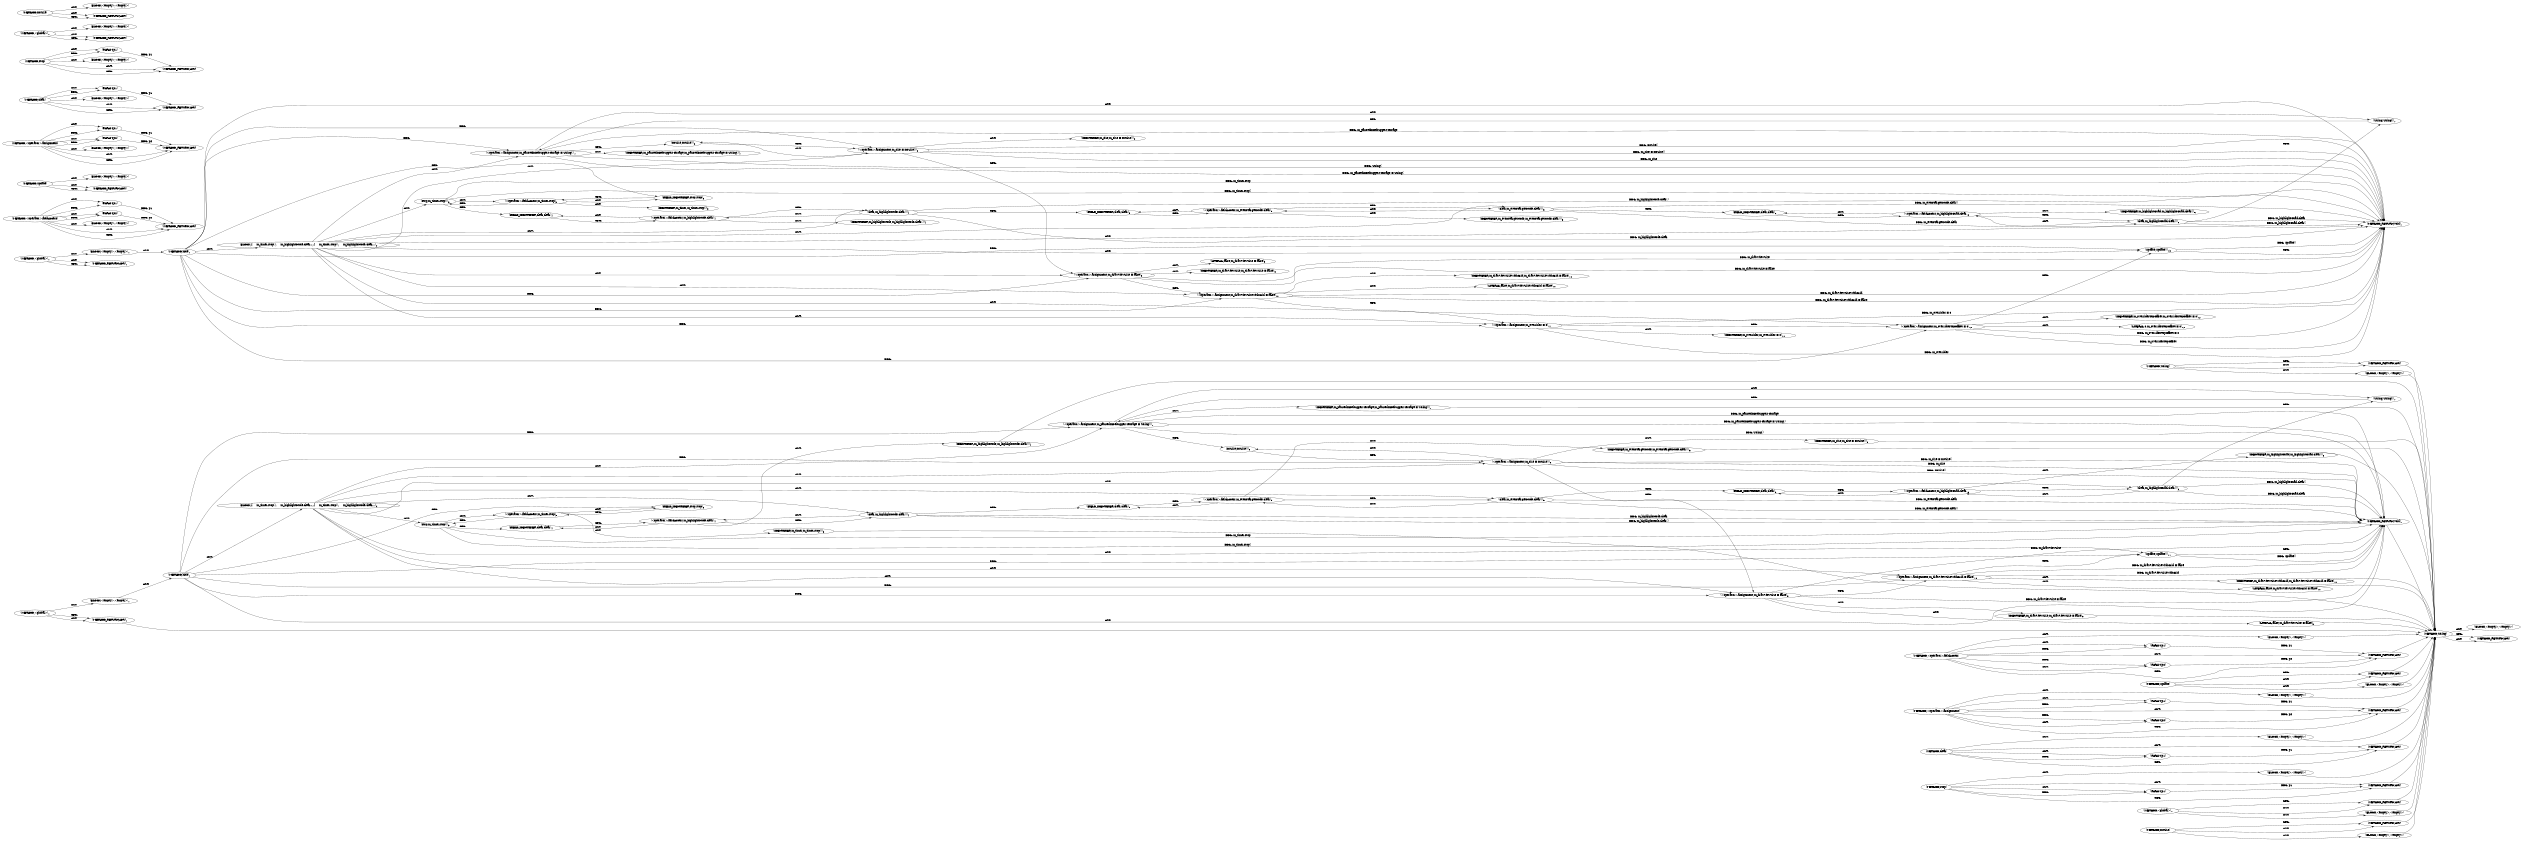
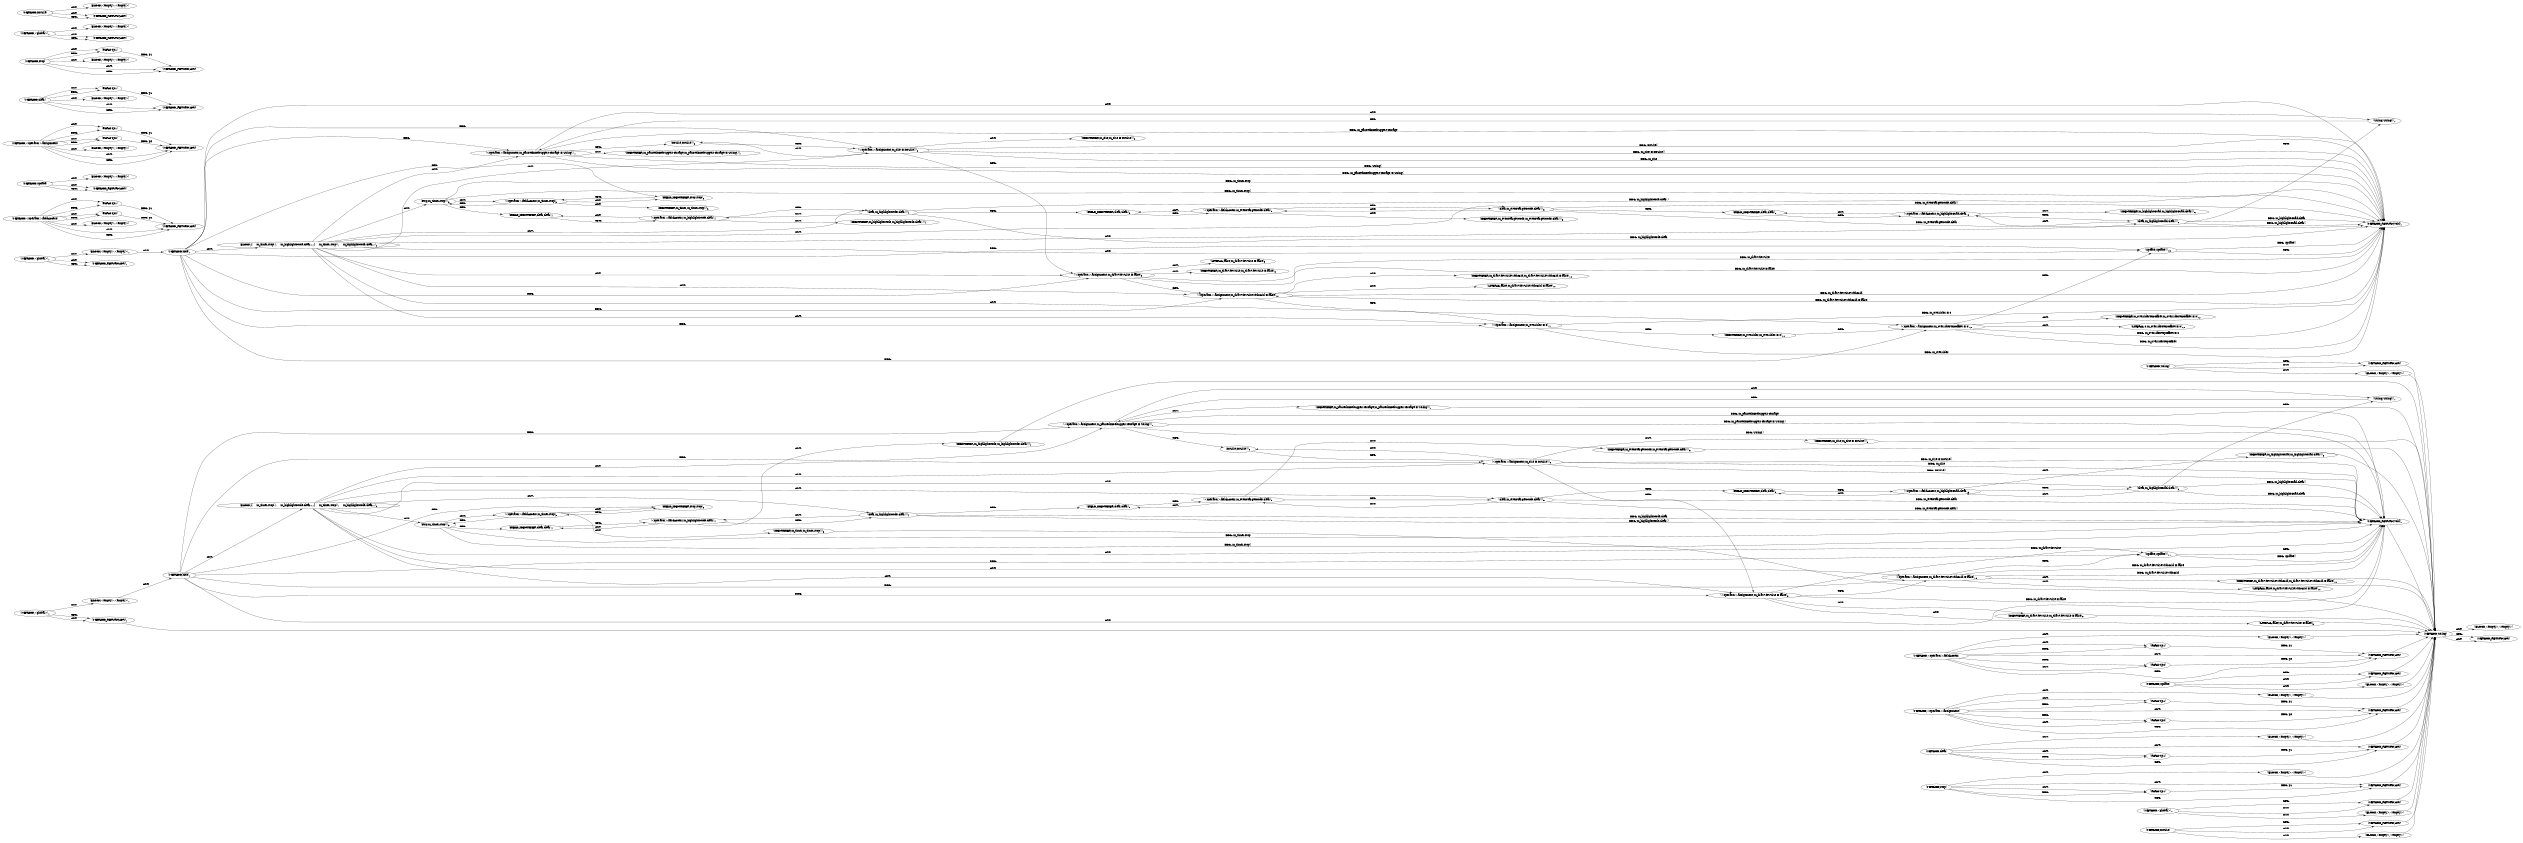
(1724, 326) -> (1848, 332)
(1649, 330) -> (1649, 330)
